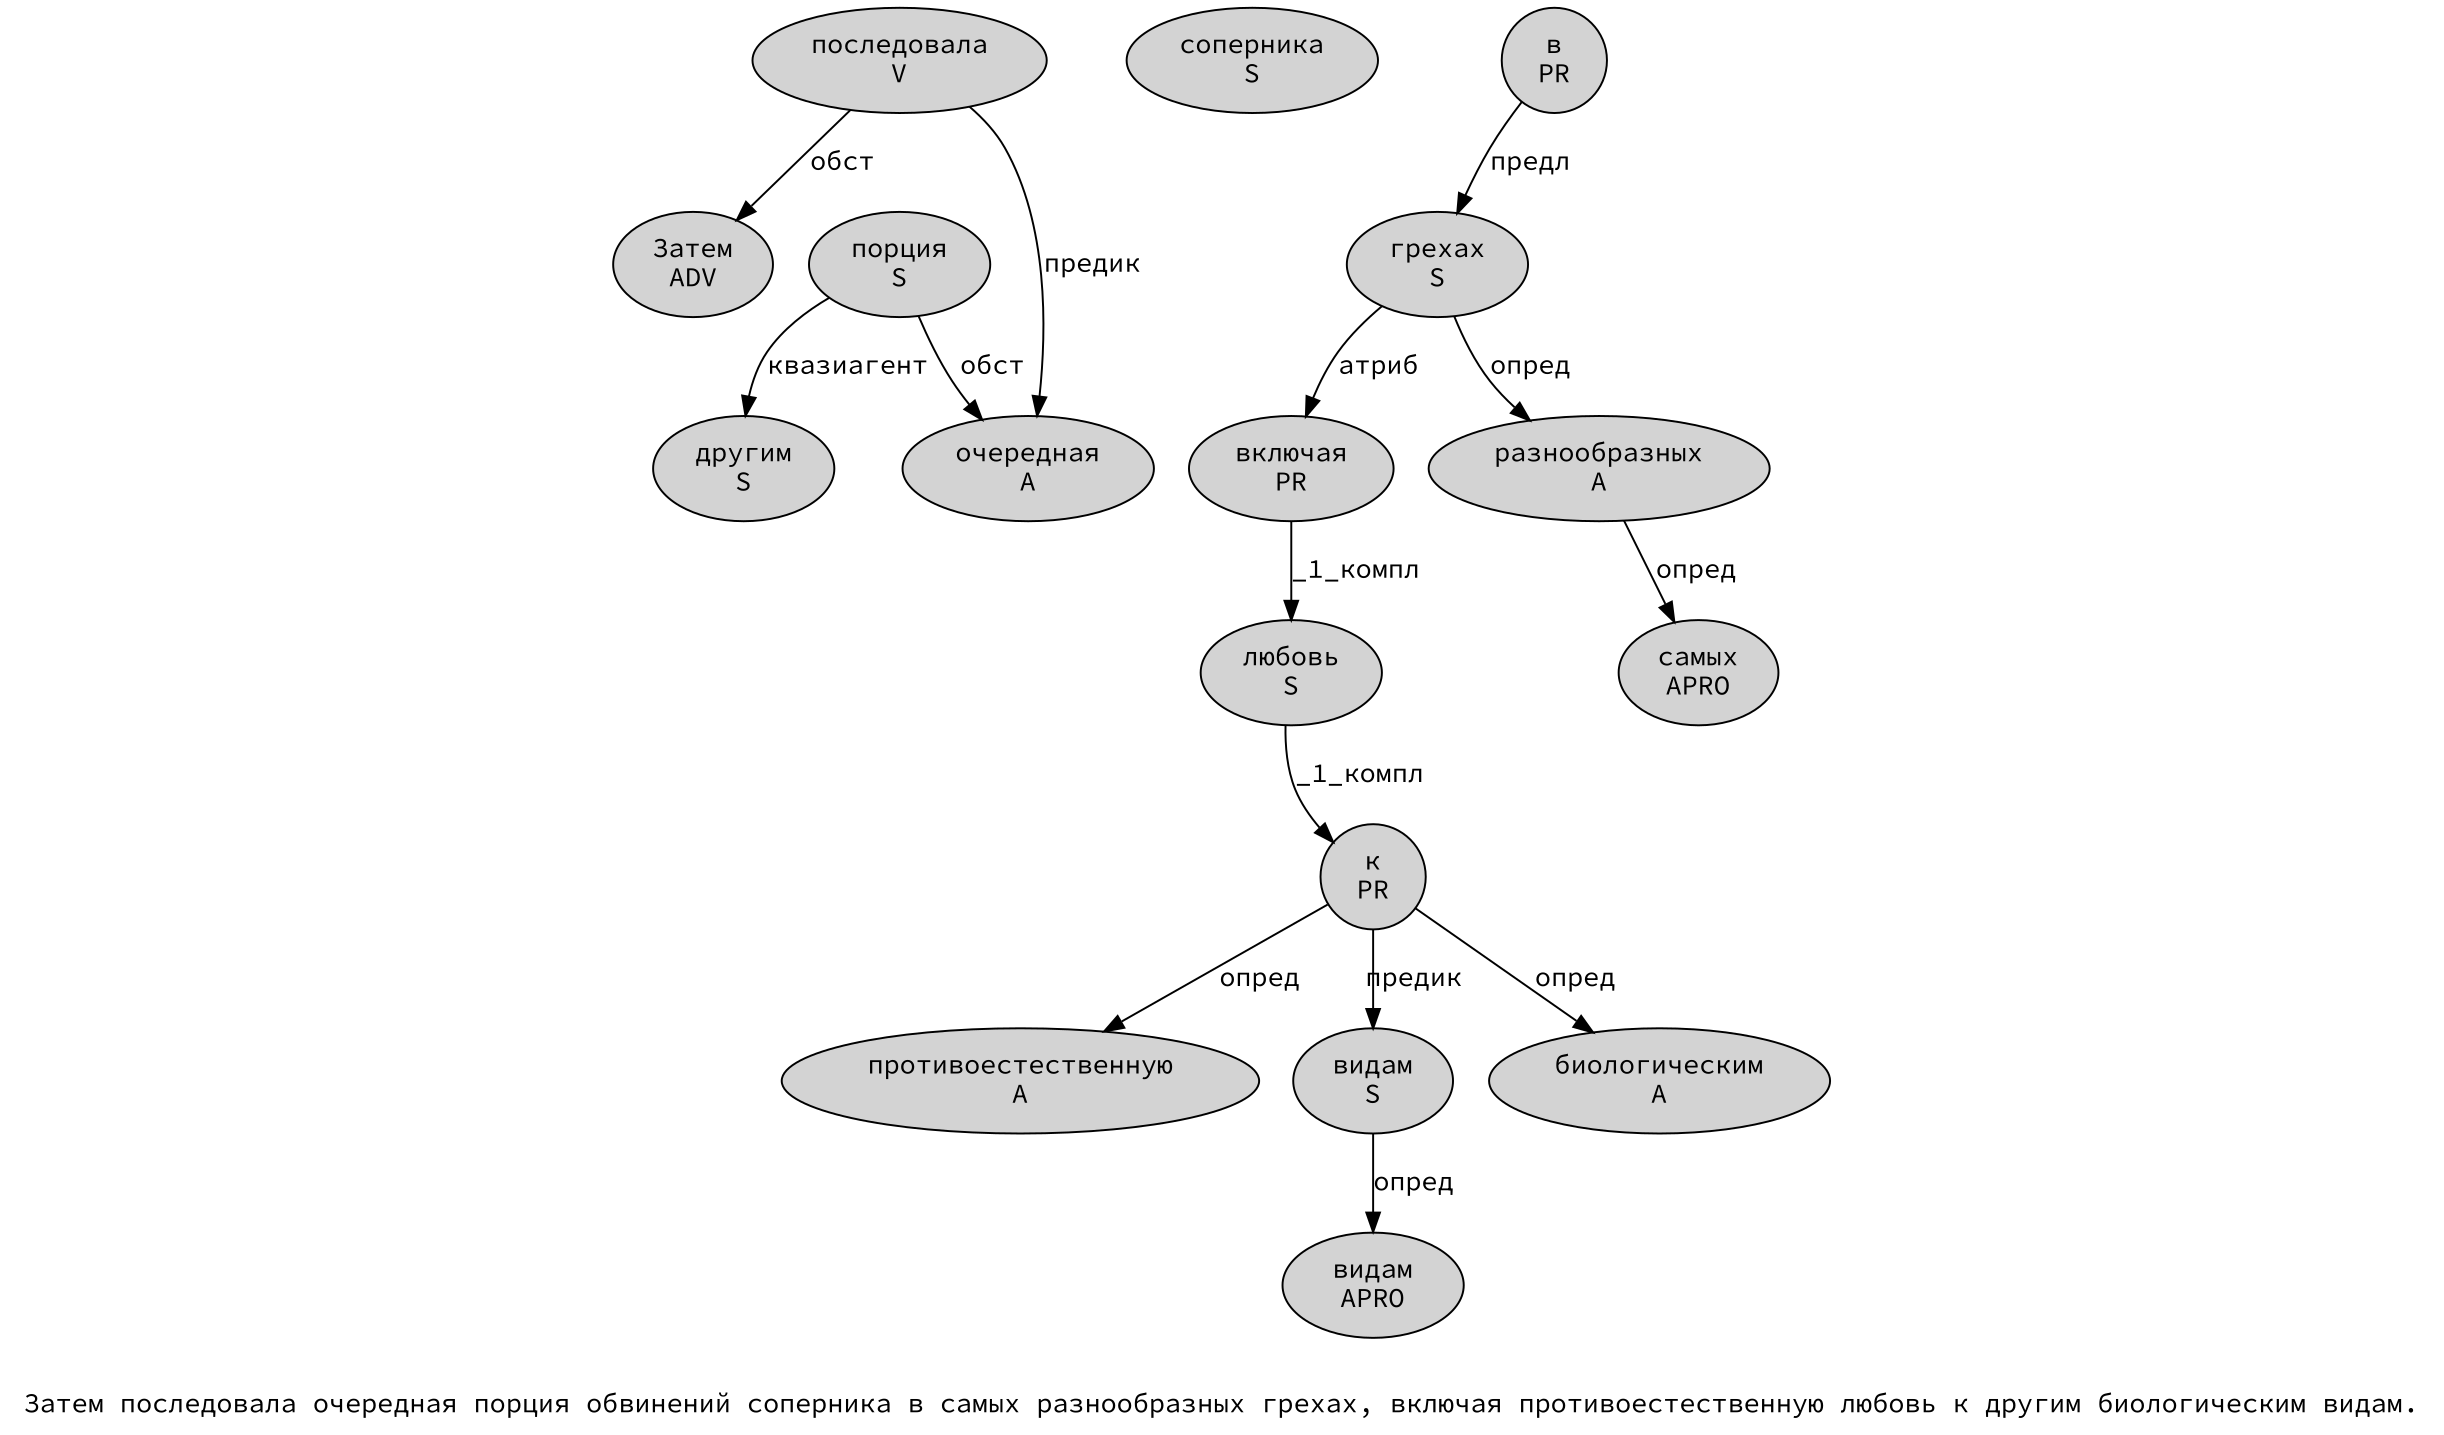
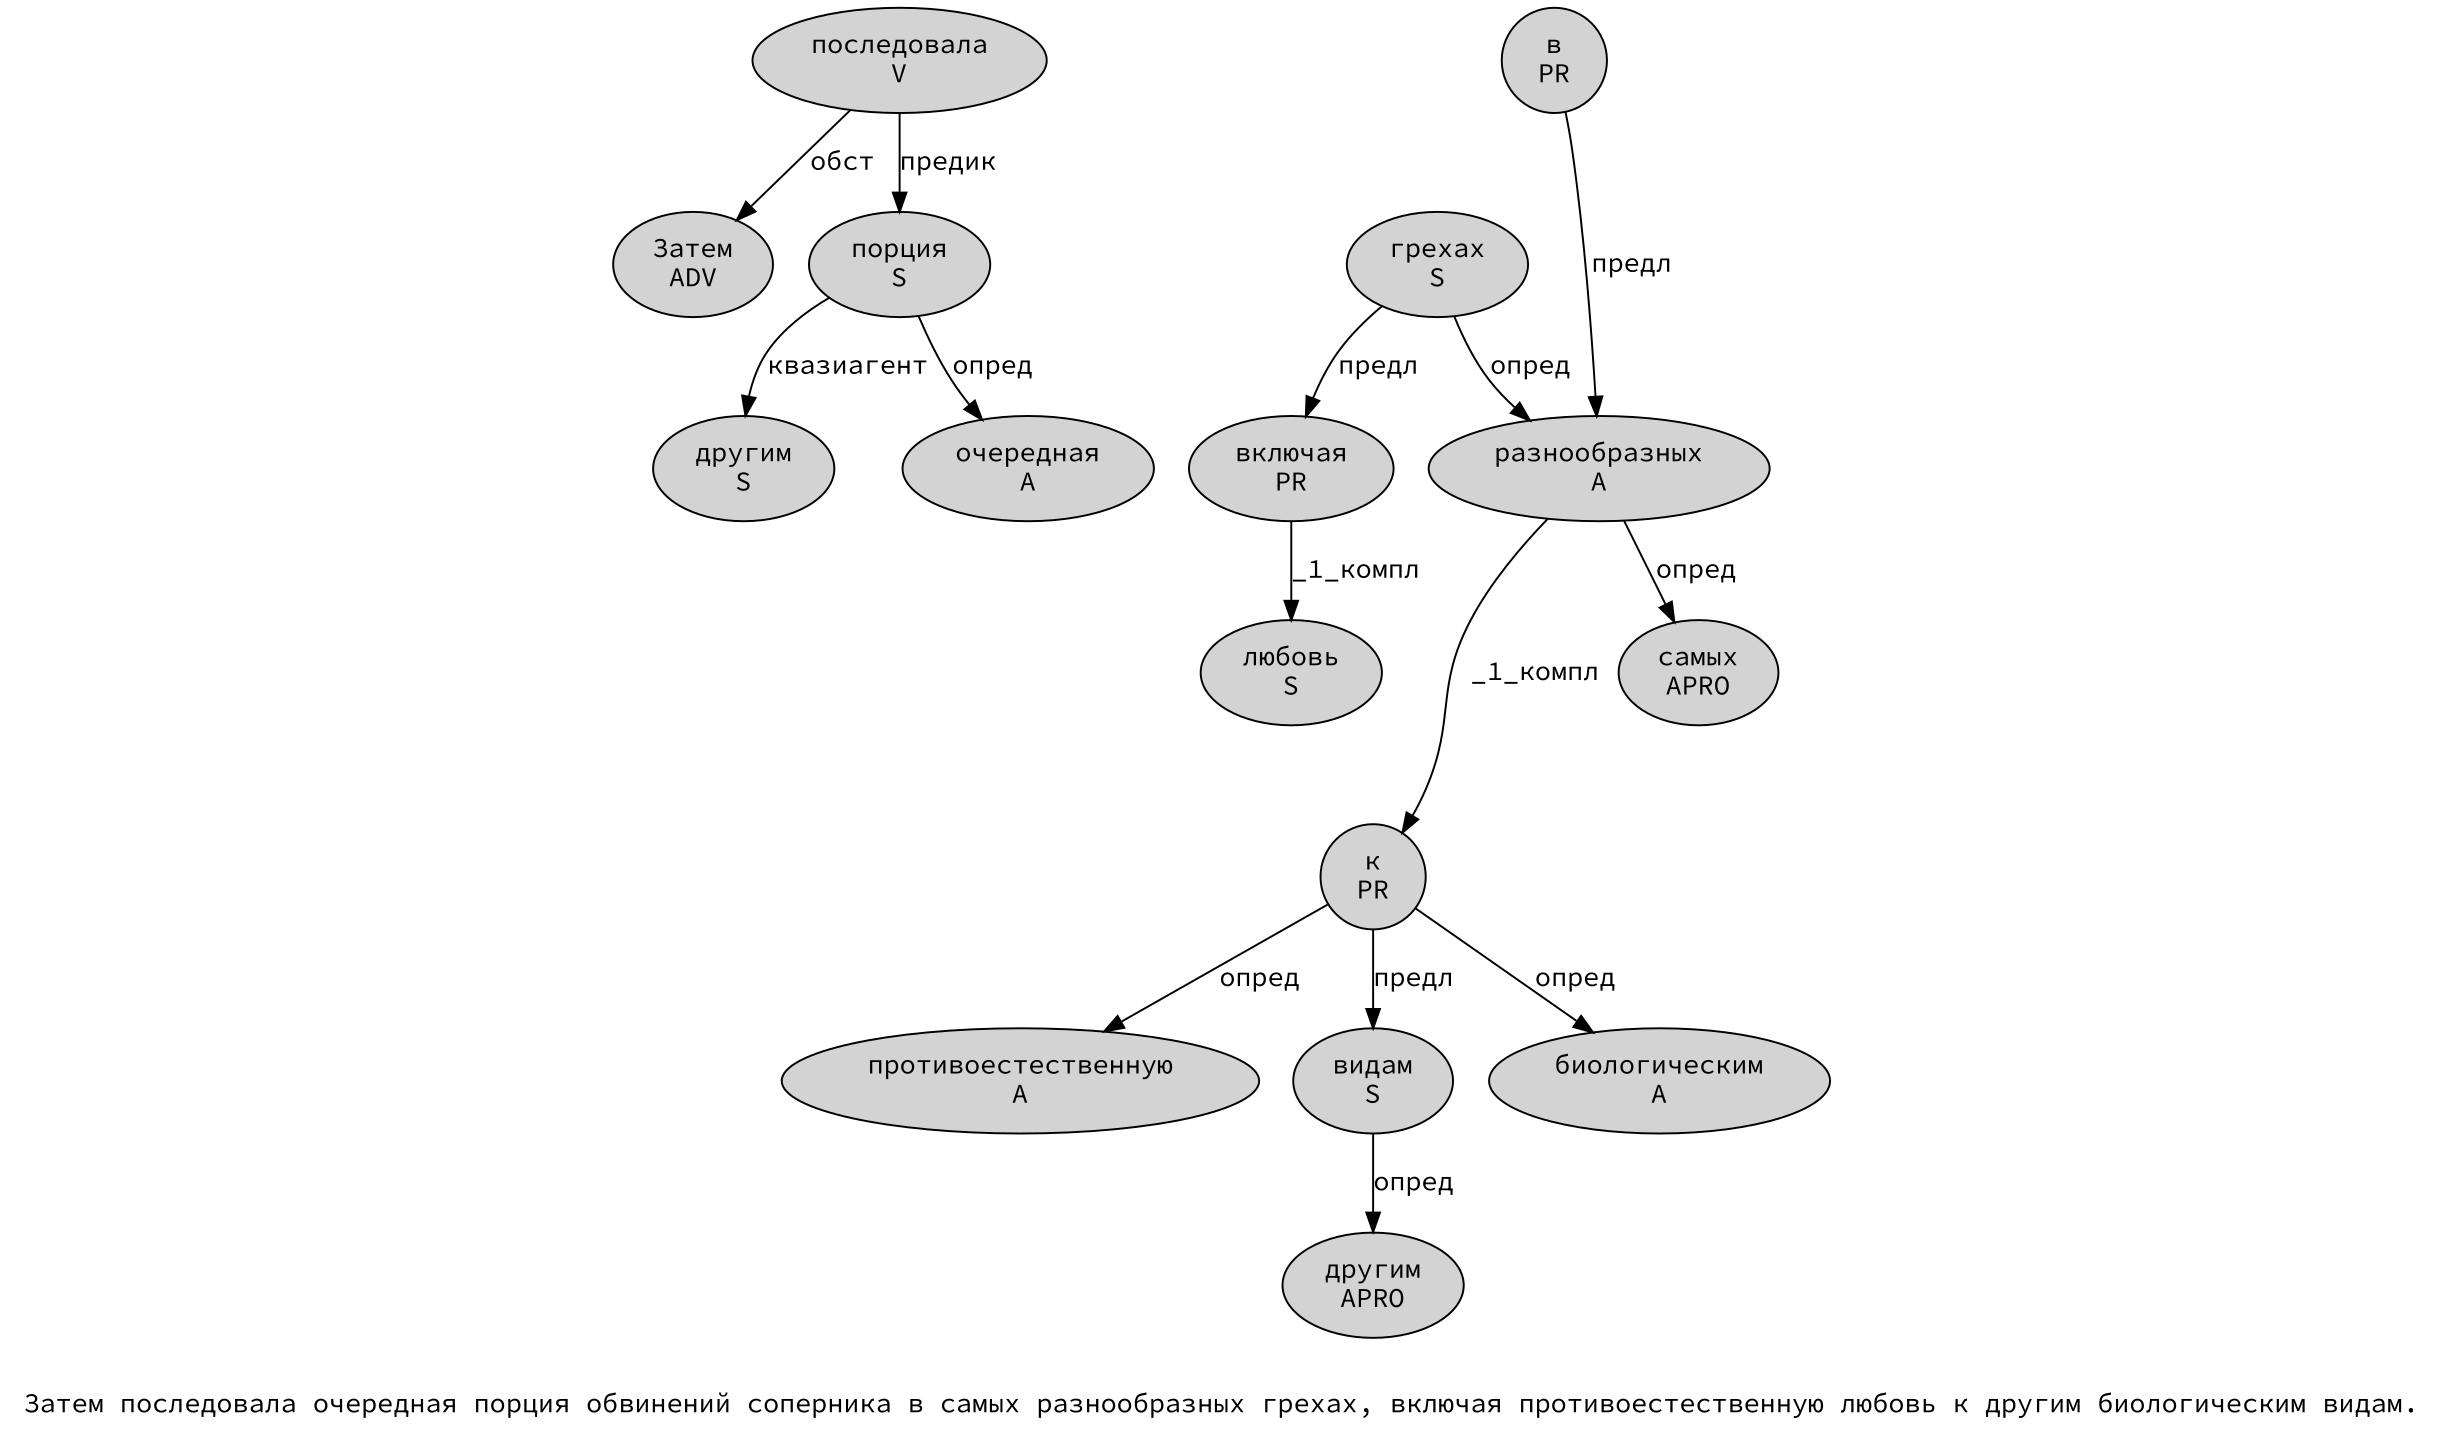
(1252, 60) -> none
(1491, 147) -> (1584, 254)
(1037, 242) -> (900, 152)
(993, 367) -> (993, 367)
(1379, 367) -> (1379, 367)
(1292, 780) -> (1456, 656)
(1414, 979) -> (1414, 979)
(1373, 1285) -> (1373, 1285)
